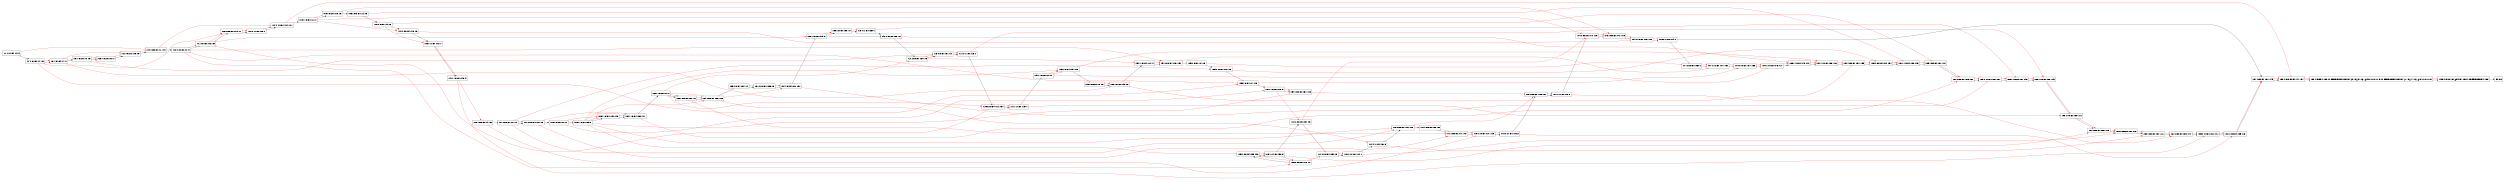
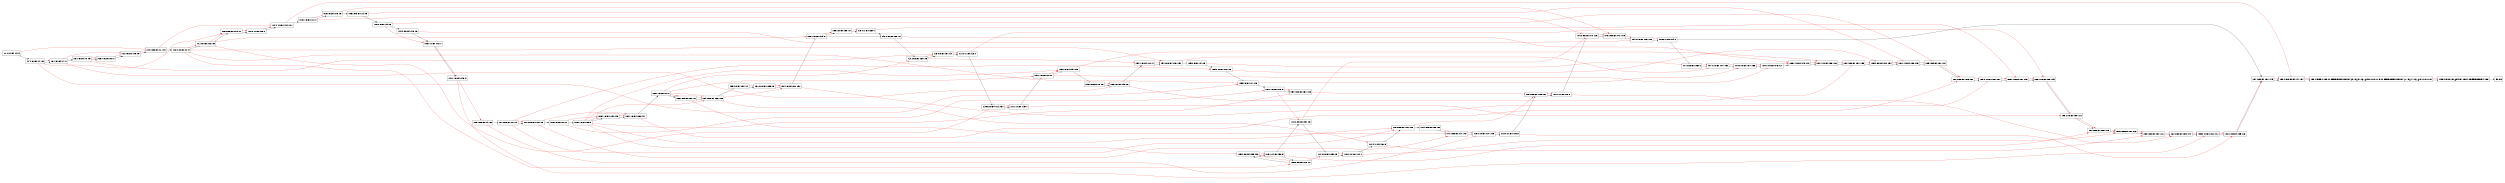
(356, 26) -> none
(822, 103) -> (851, 80)
